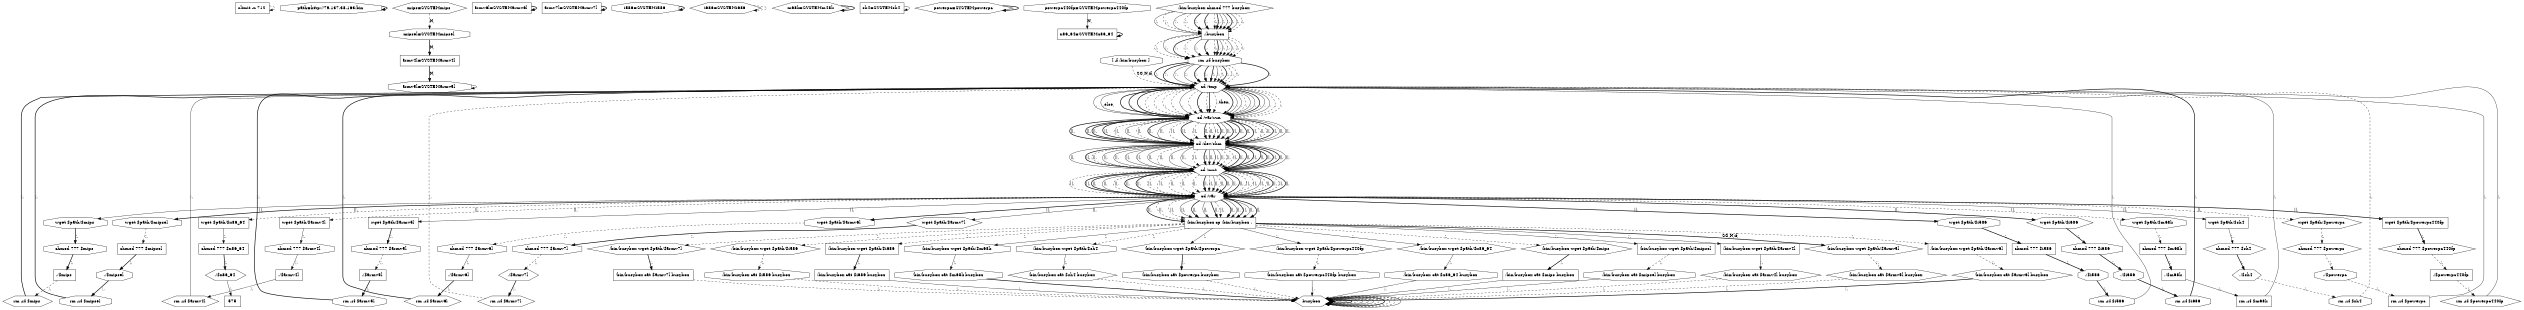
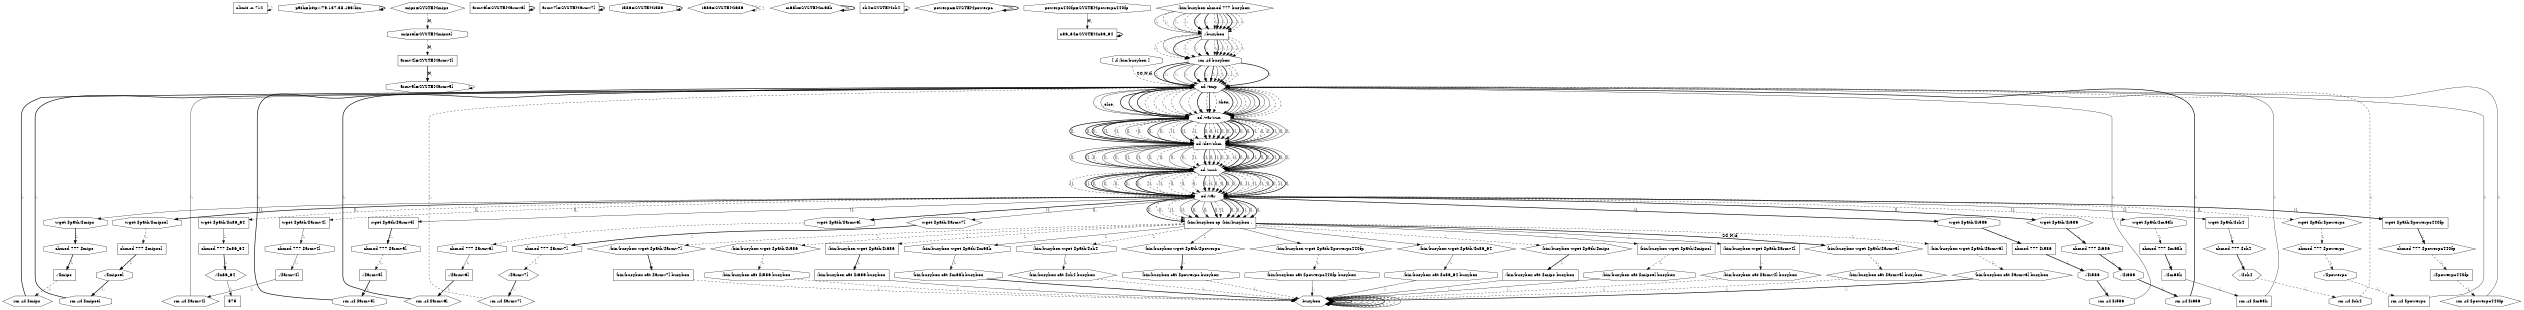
(811, 8) -> (810, 8)
(430, 46) -> (428, 46)
